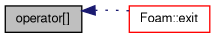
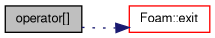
(112, 10) -> (99, 28)
